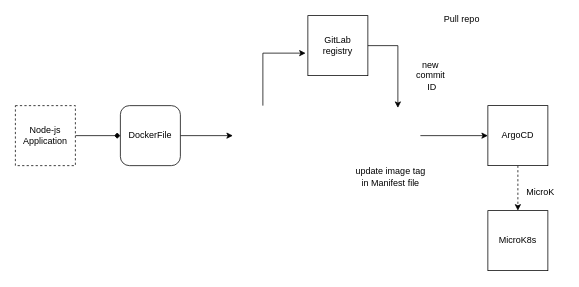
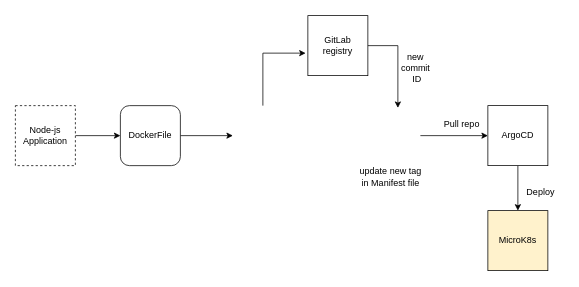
(462, 19) -> (462, 124)
(432, 75) -> (417, 68)
(113, 135) -> (114, 135)
(391, 177) -> (391, 177)
(518, 185) -> (518, 185)
(541, 192) -> (541, 192)
(518, 240) -> (518, 240)
